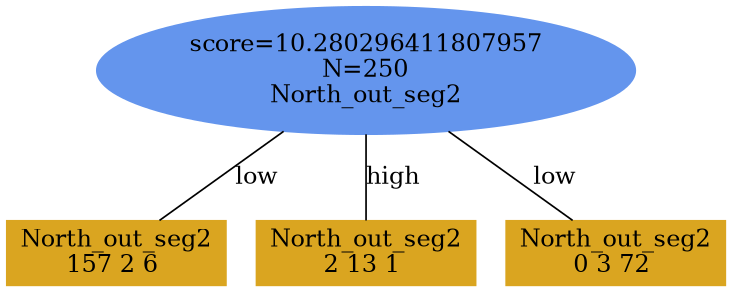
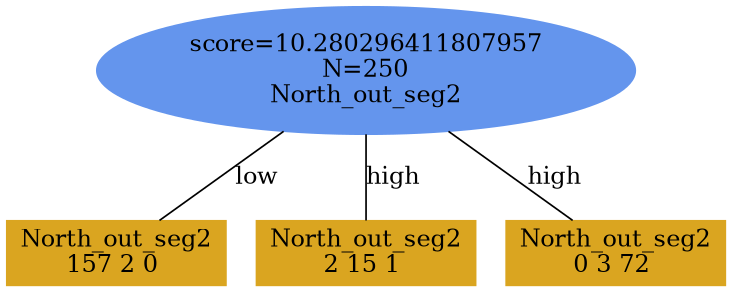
(555, 177) -> (555, 177)
(116, 253) -> (116, 253)
(366, 253) -> (366, 253)
